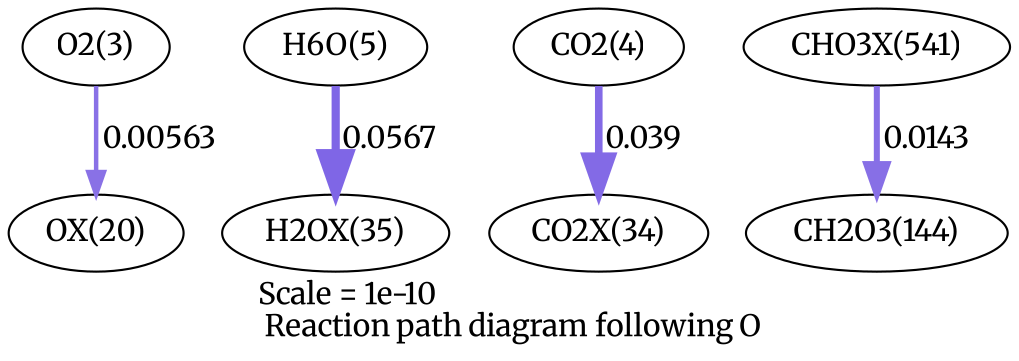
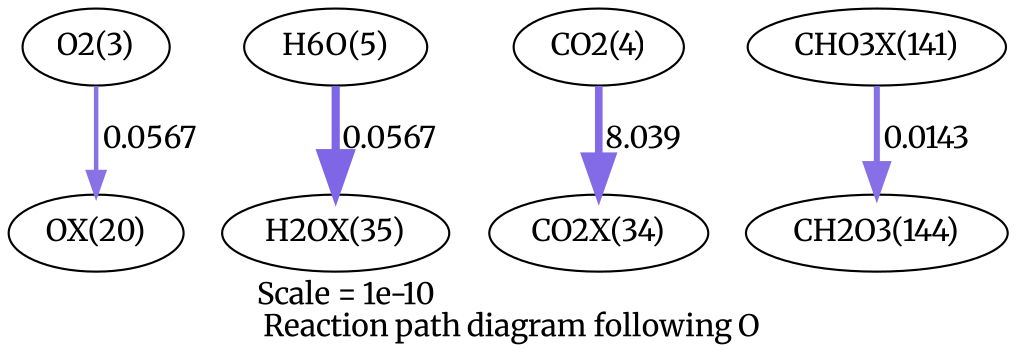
(877, 47) -> (877, 47)
(157, 140) -> (147, 140)
(640, 140) -> (640, 140)
